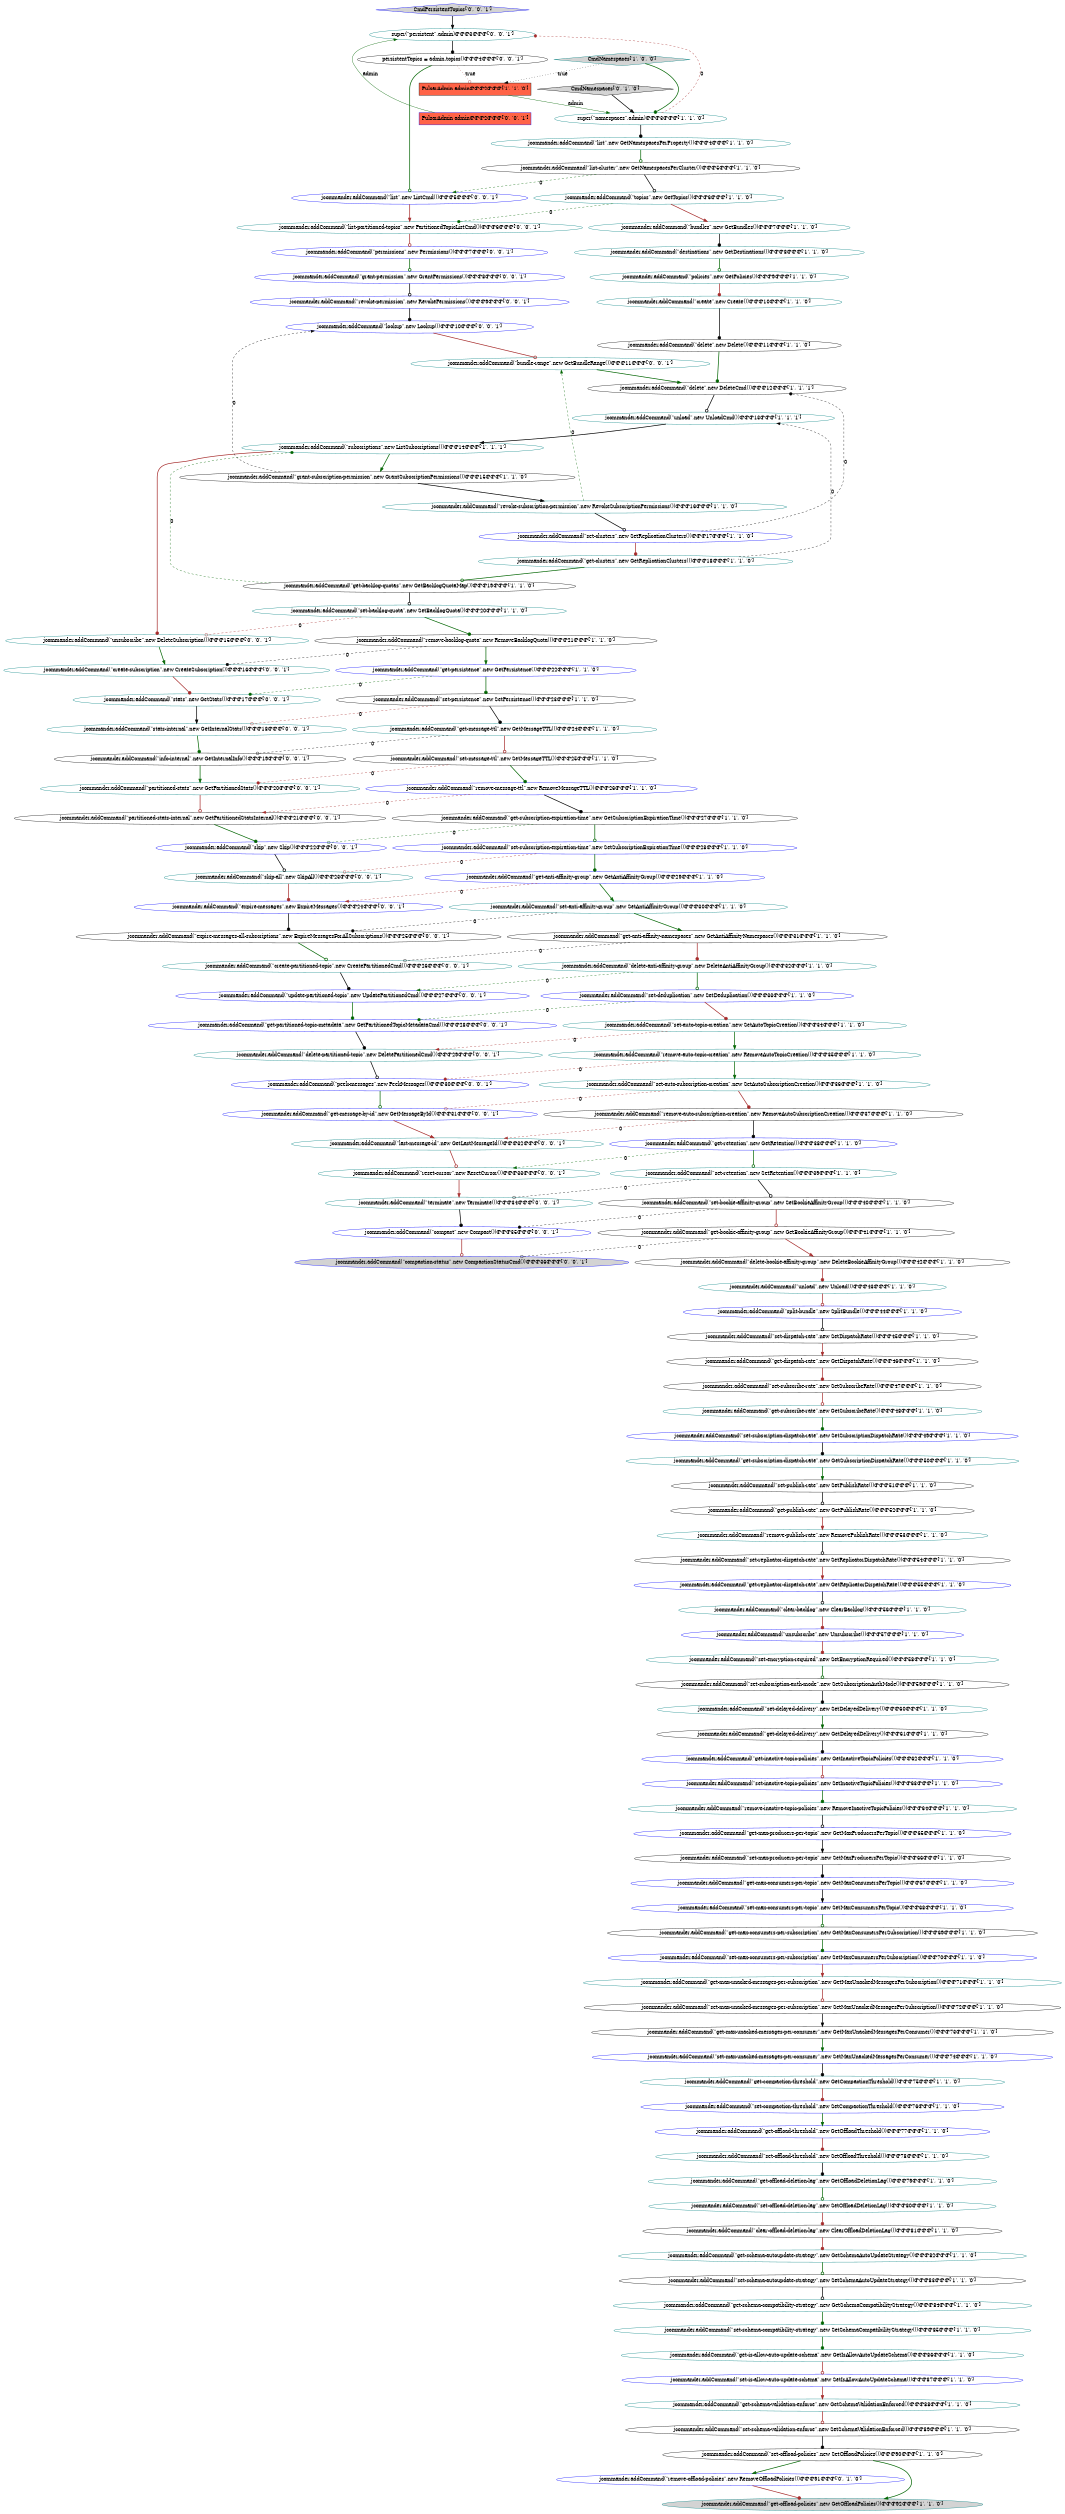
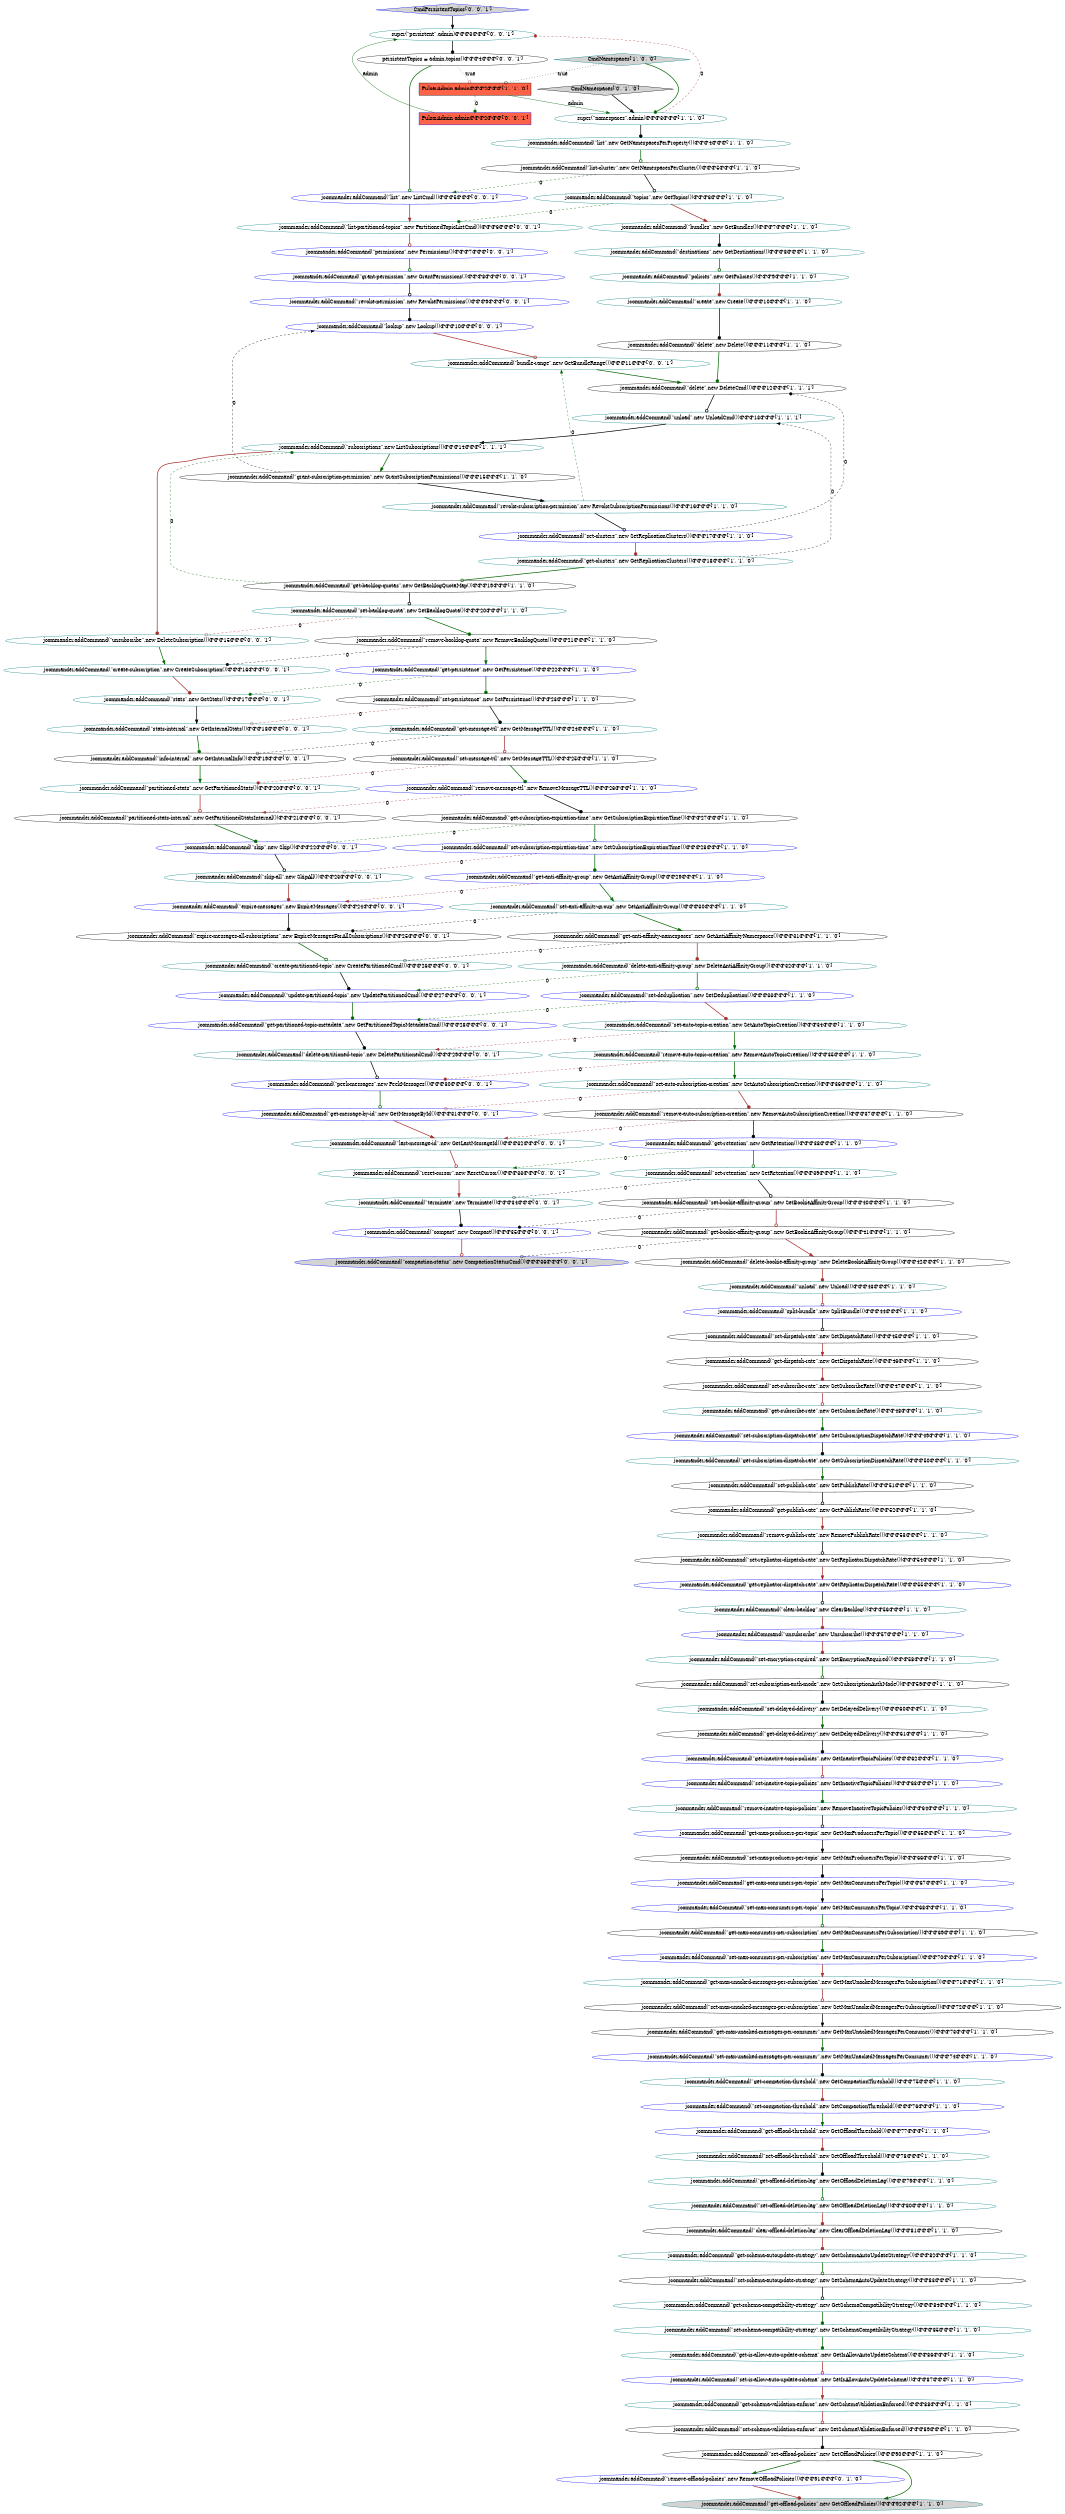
(555, 73) -> (555, 73)
none -> (475, 103)
